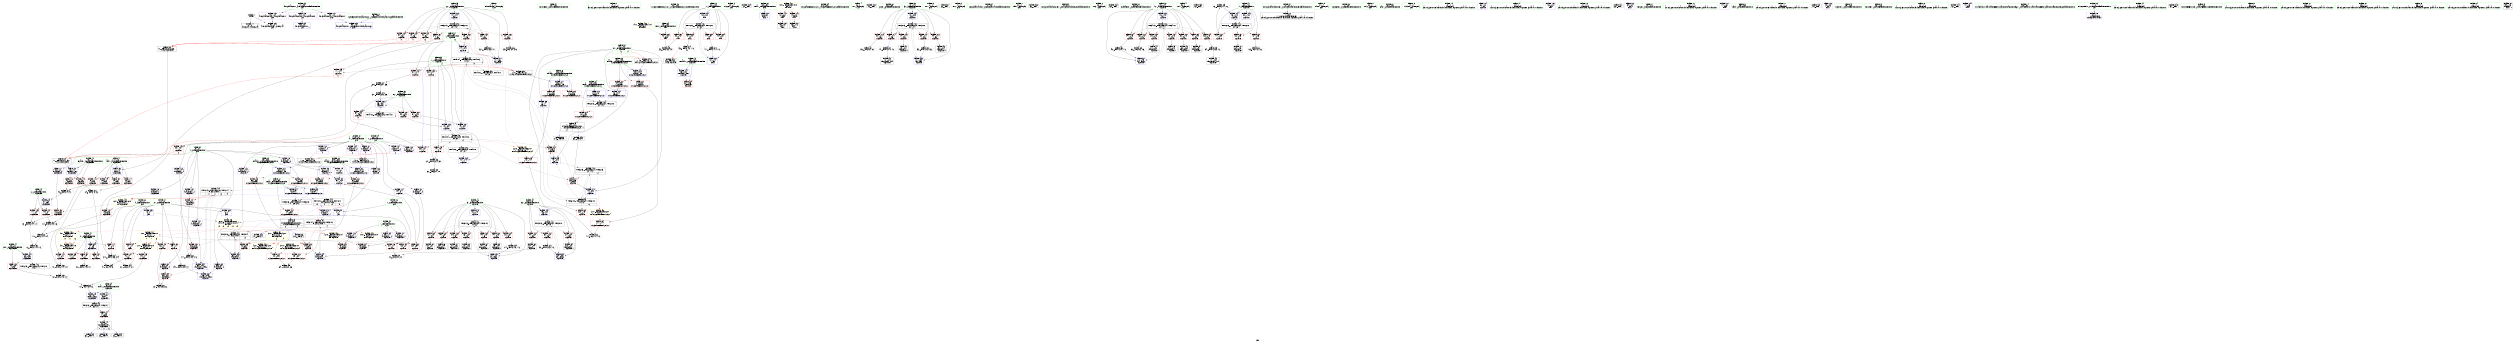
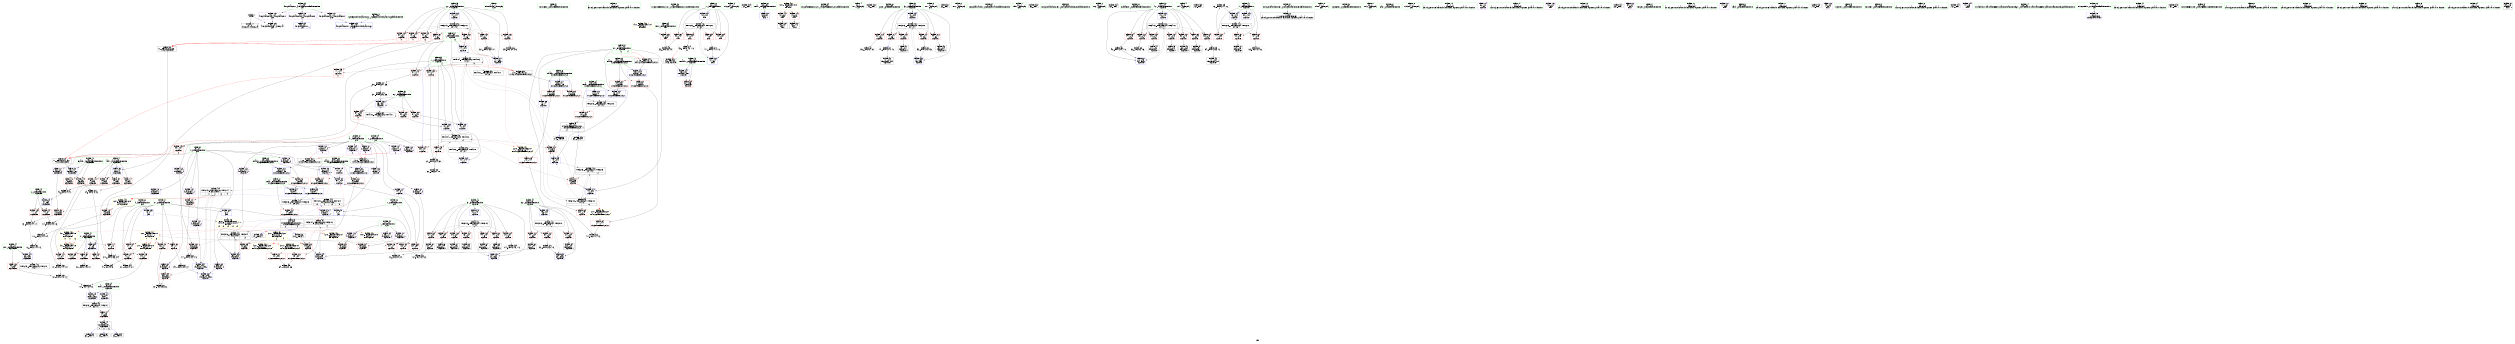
(254, 181) -> none
none -> (420, 257)
